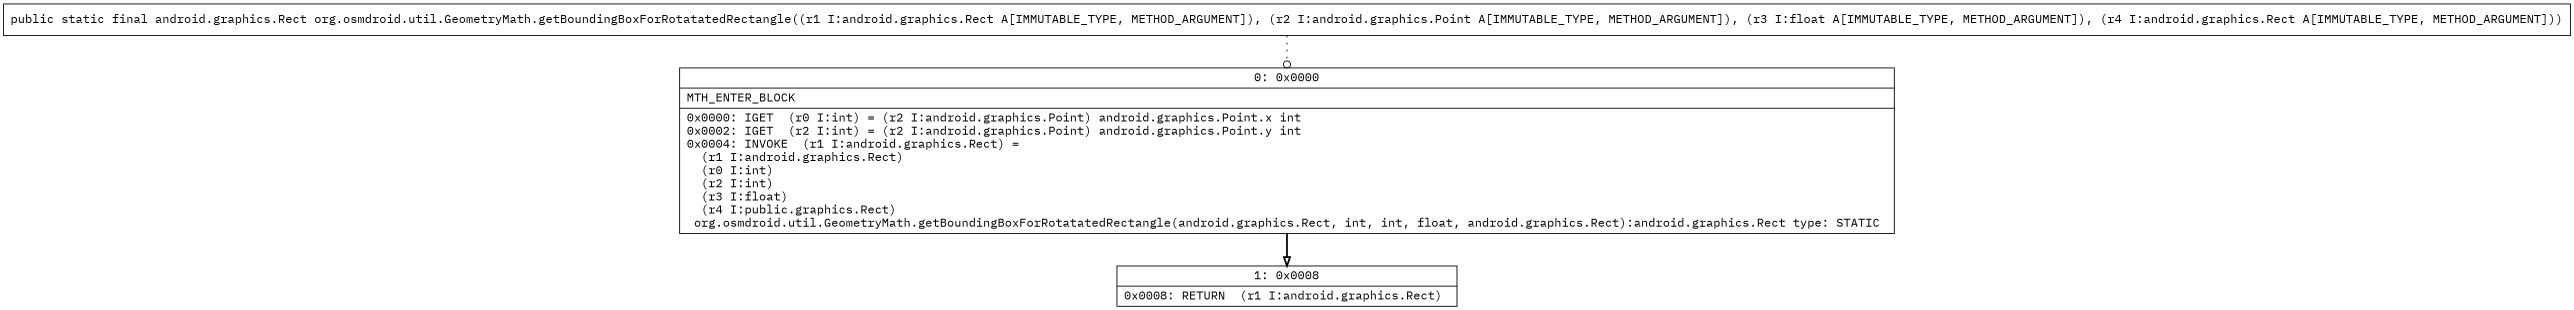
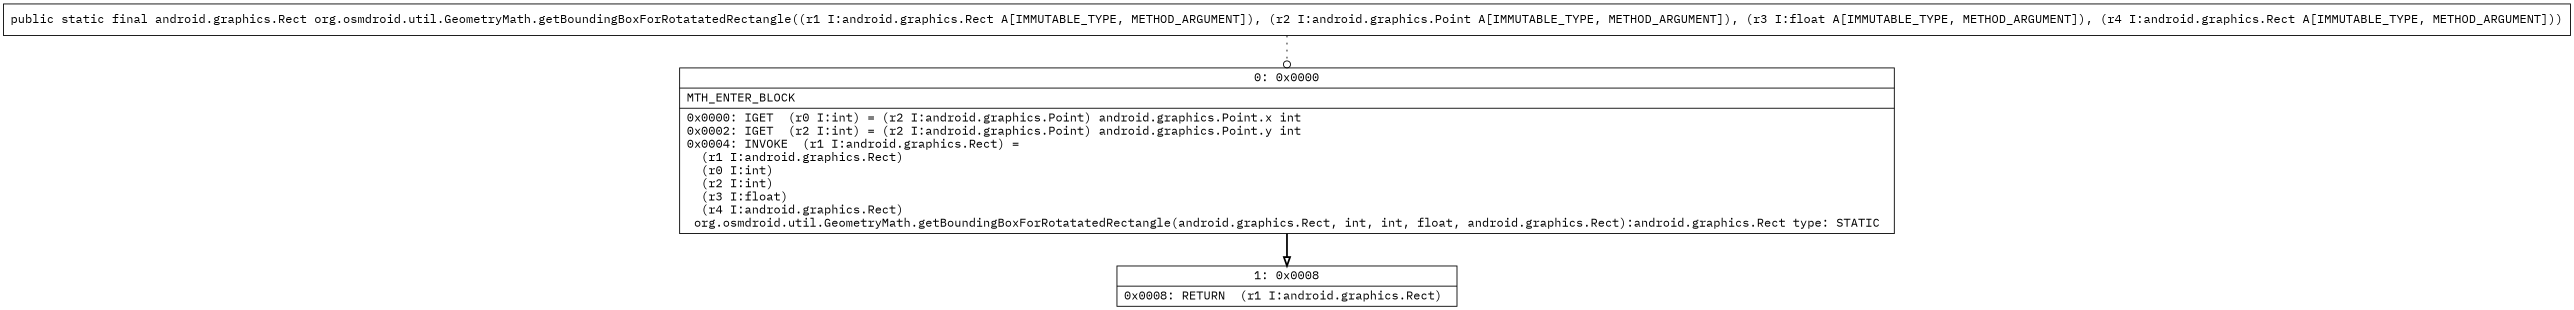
(792, 210) -> (795, 210)
